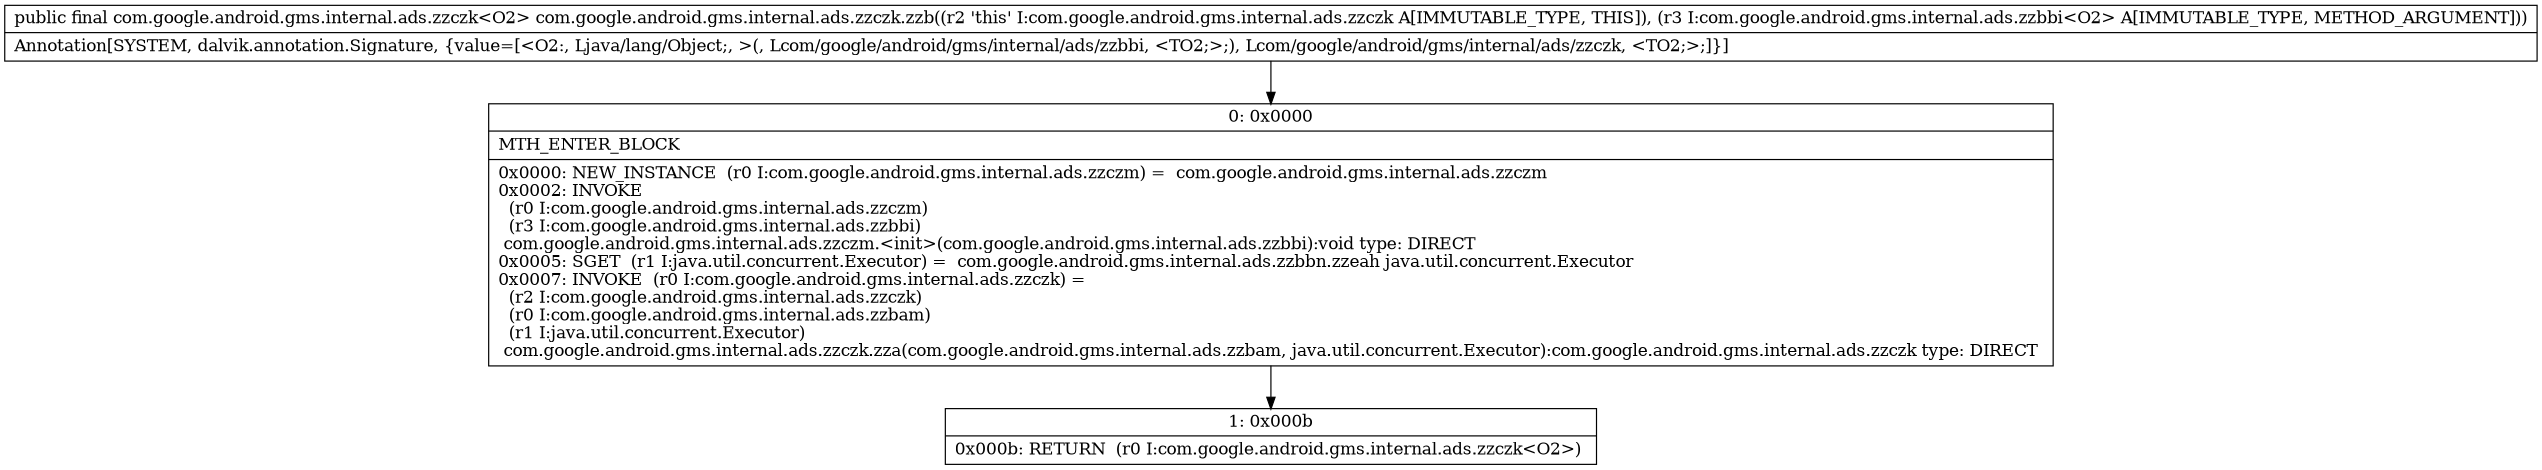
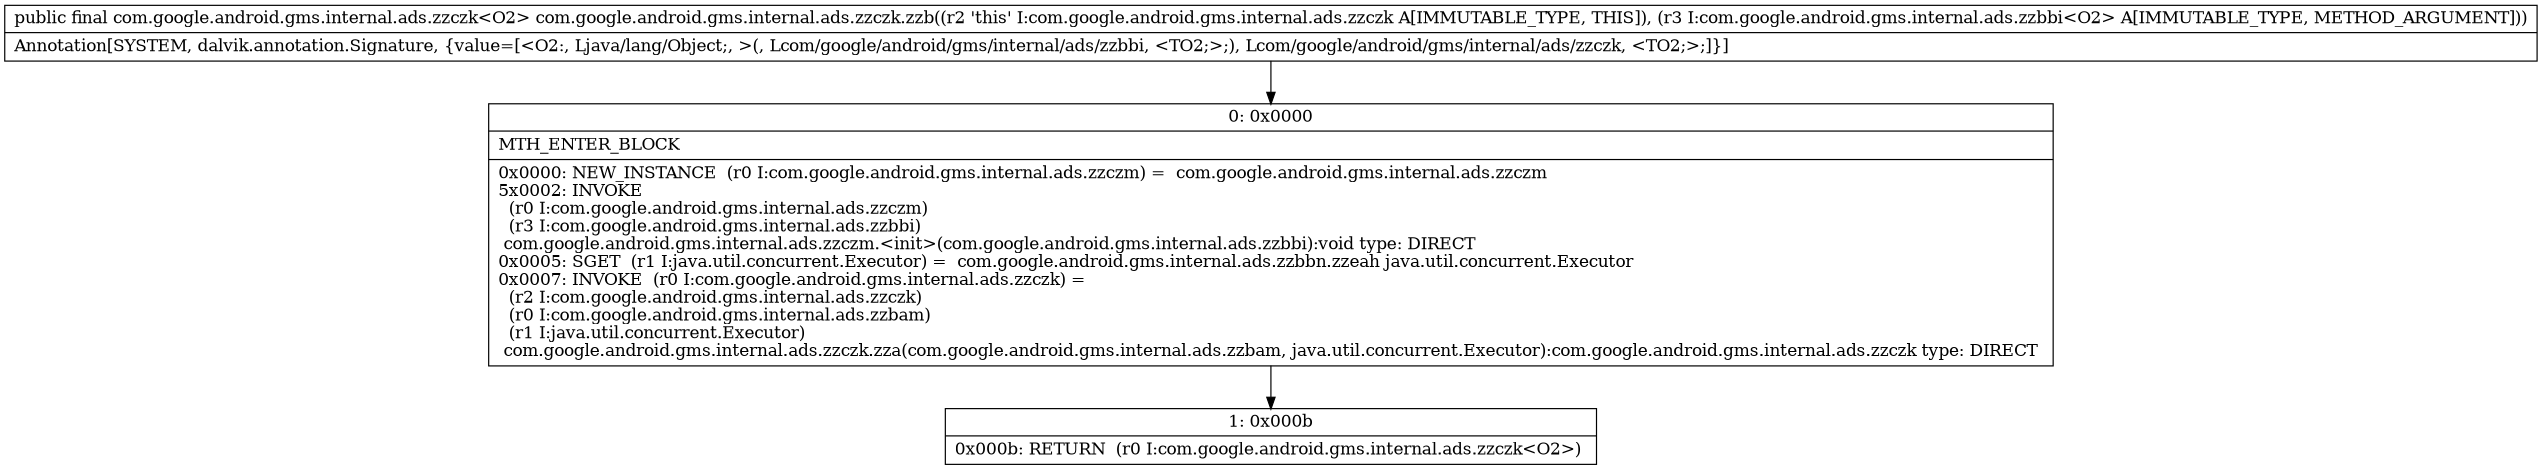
(576, 191) -> (576, 191)
